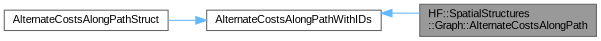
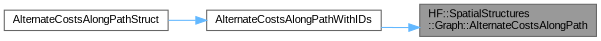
(406, 13) -> (395, 28)
